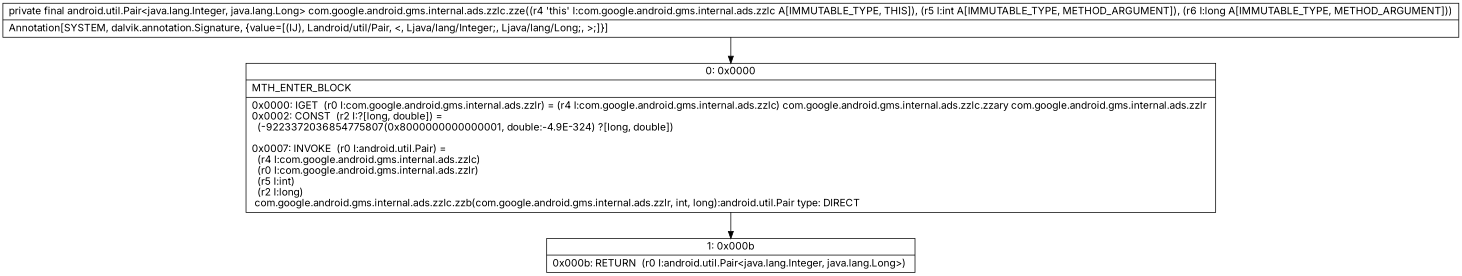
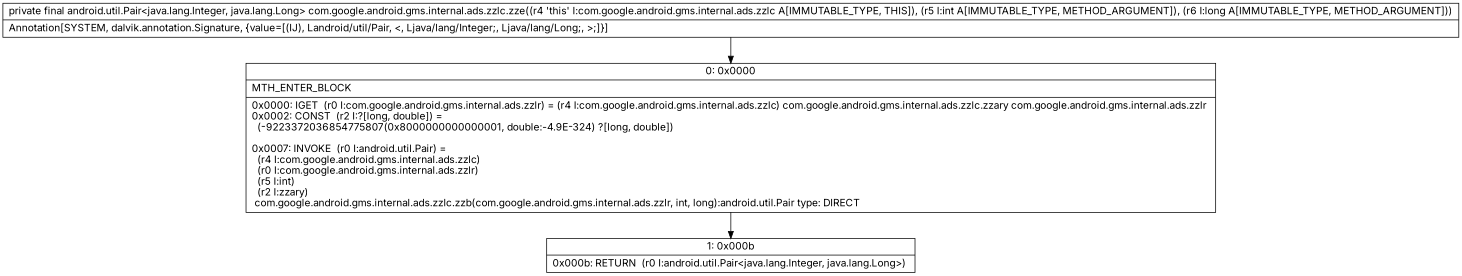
(278, 192) -> (280, 192)
